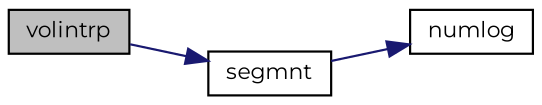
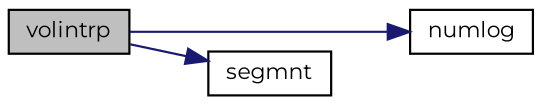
(359, 55) -> (259, 32)
